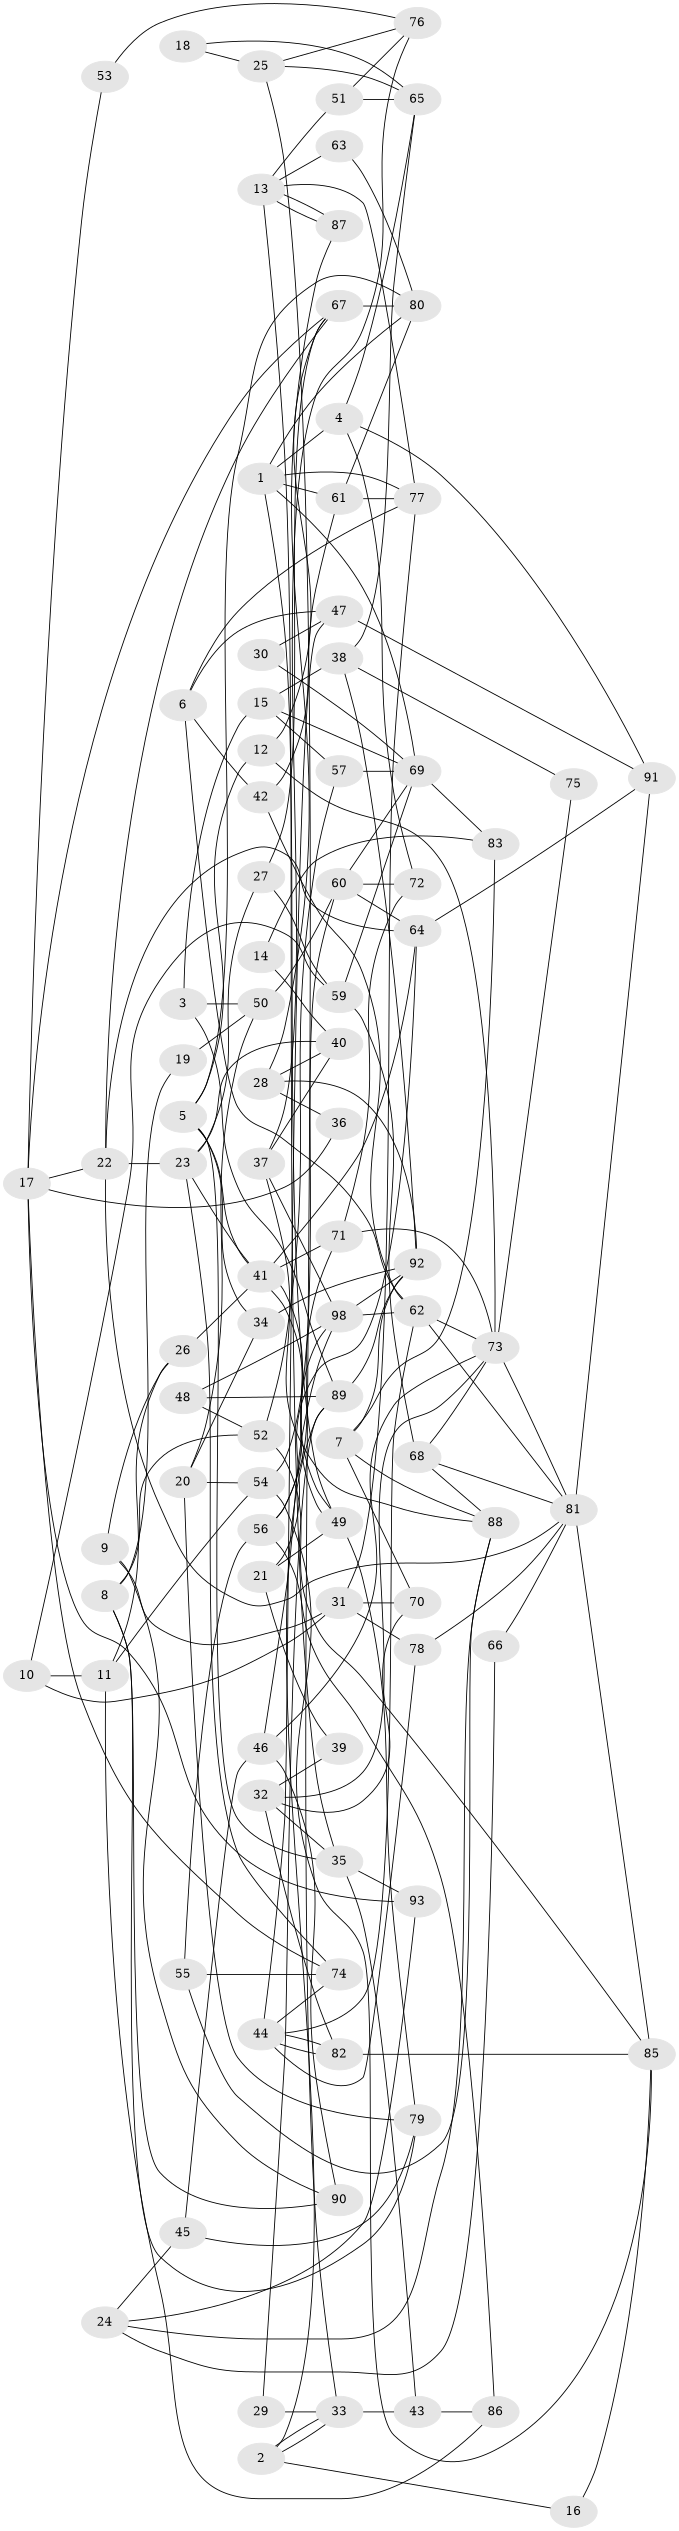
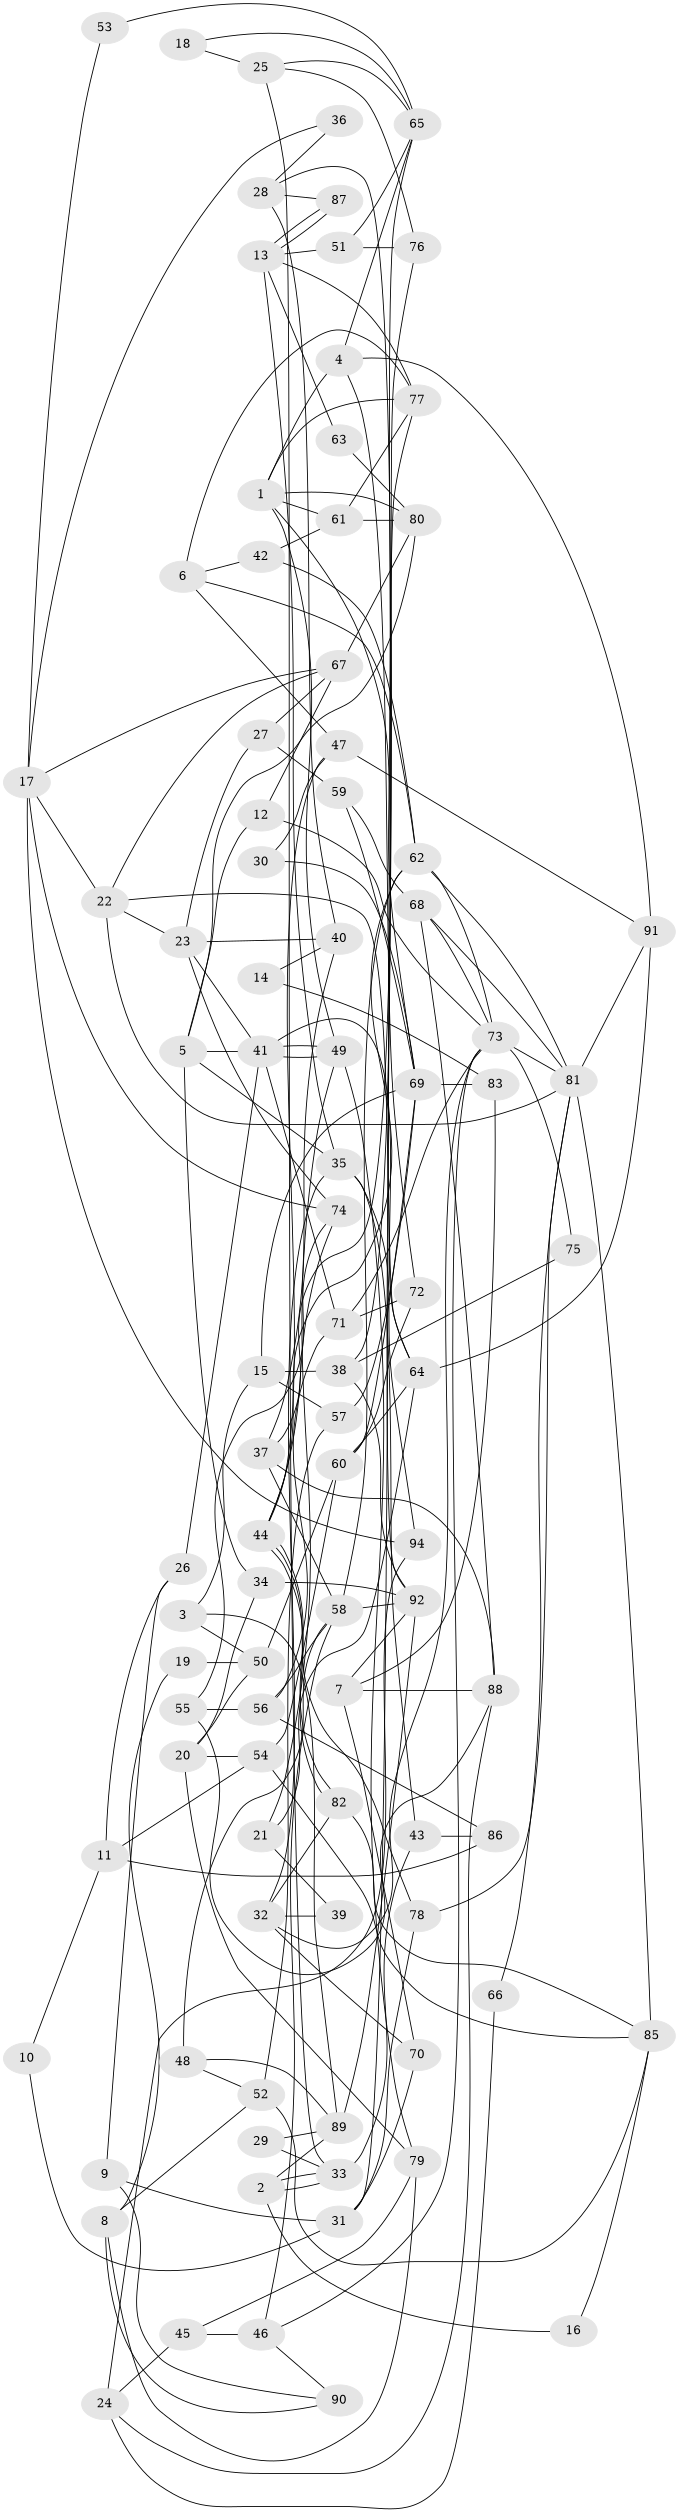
(247, 5) -> (292, 7)
(123, 1214) -> none
(339, 1316) -> (339, 1611)
(418, 1901) -> (418, 1545)
